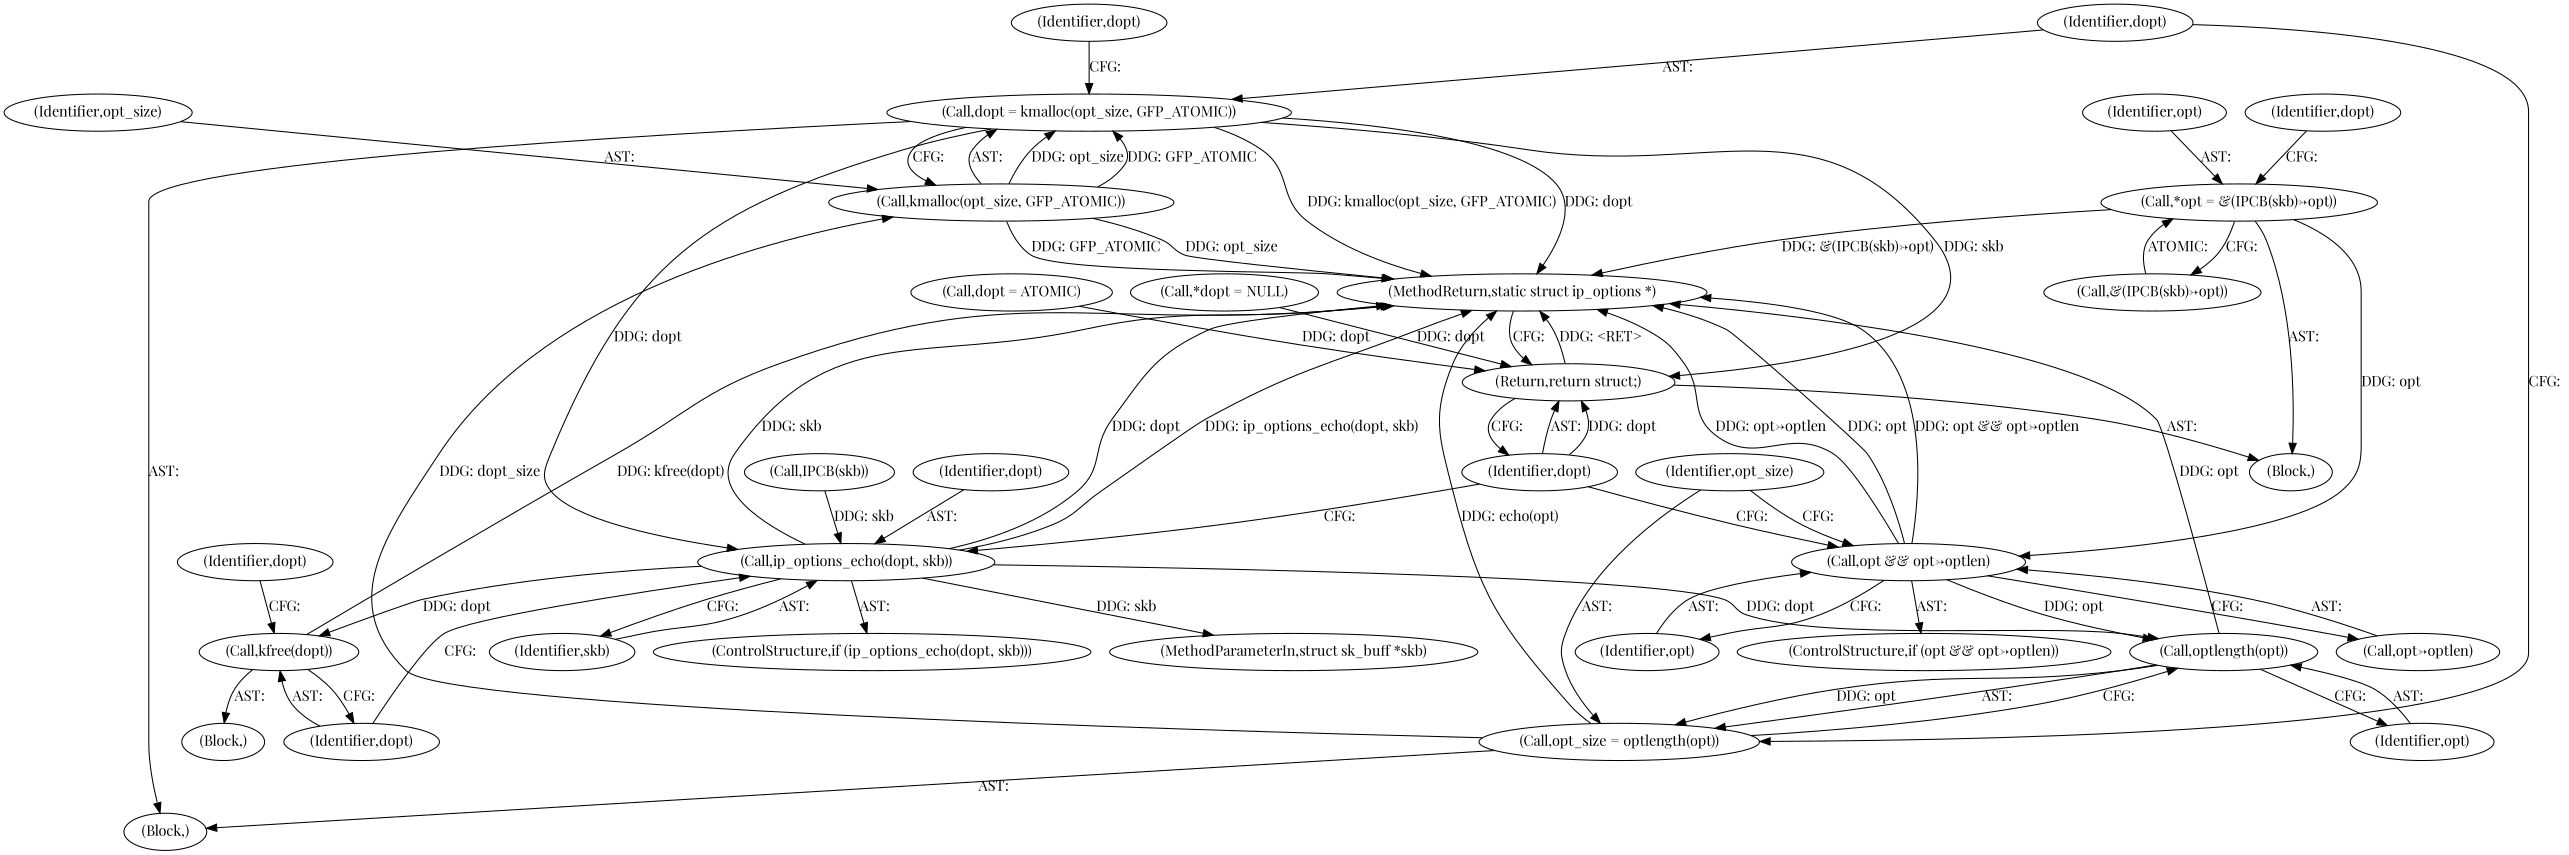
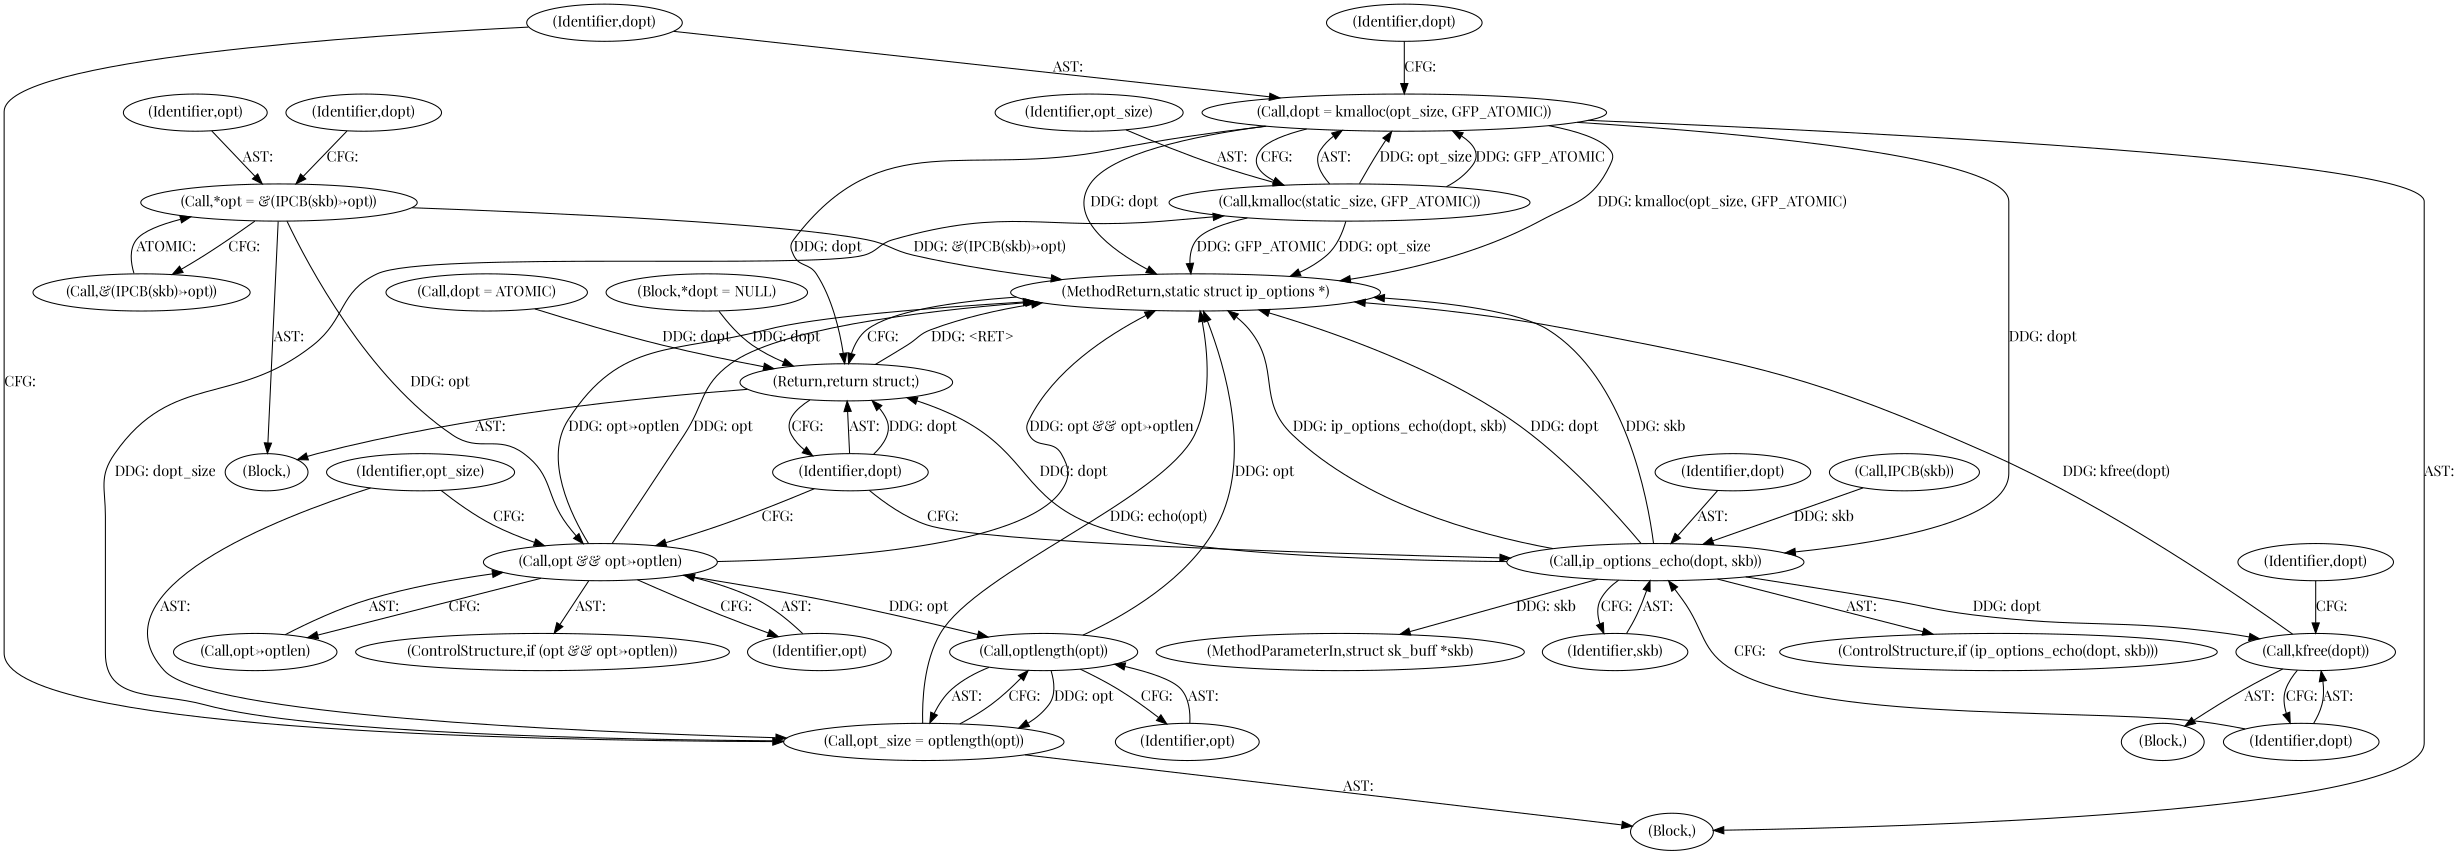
(1001, 203) -> (1350, 203)
(1974, 247) -> (828, 247)
(1225, 292) -> (707, 292)
(1574, 583) -> (1143, 538)
